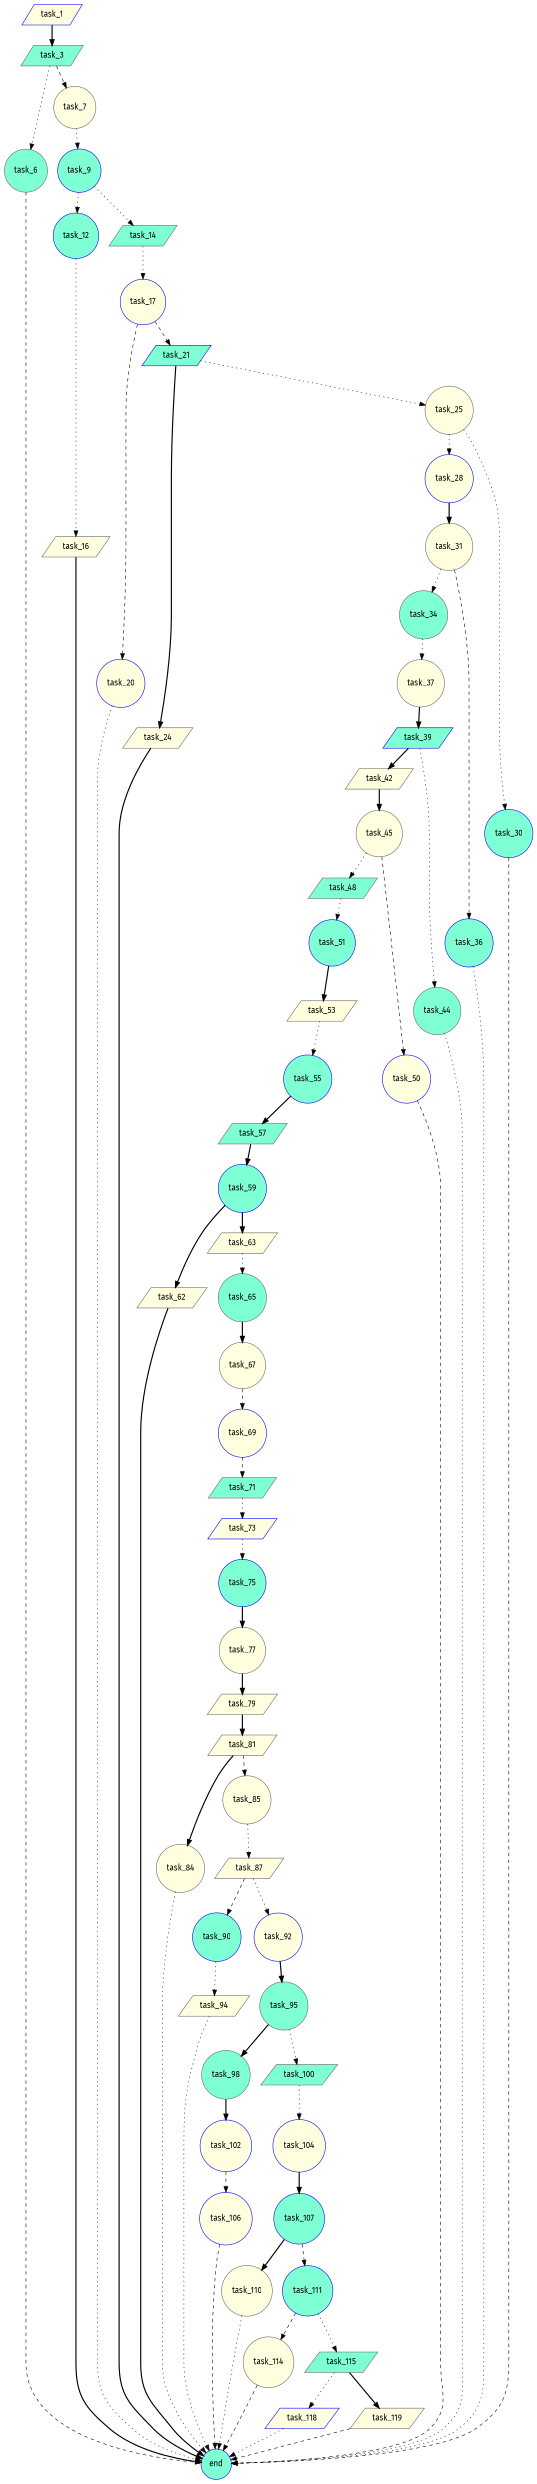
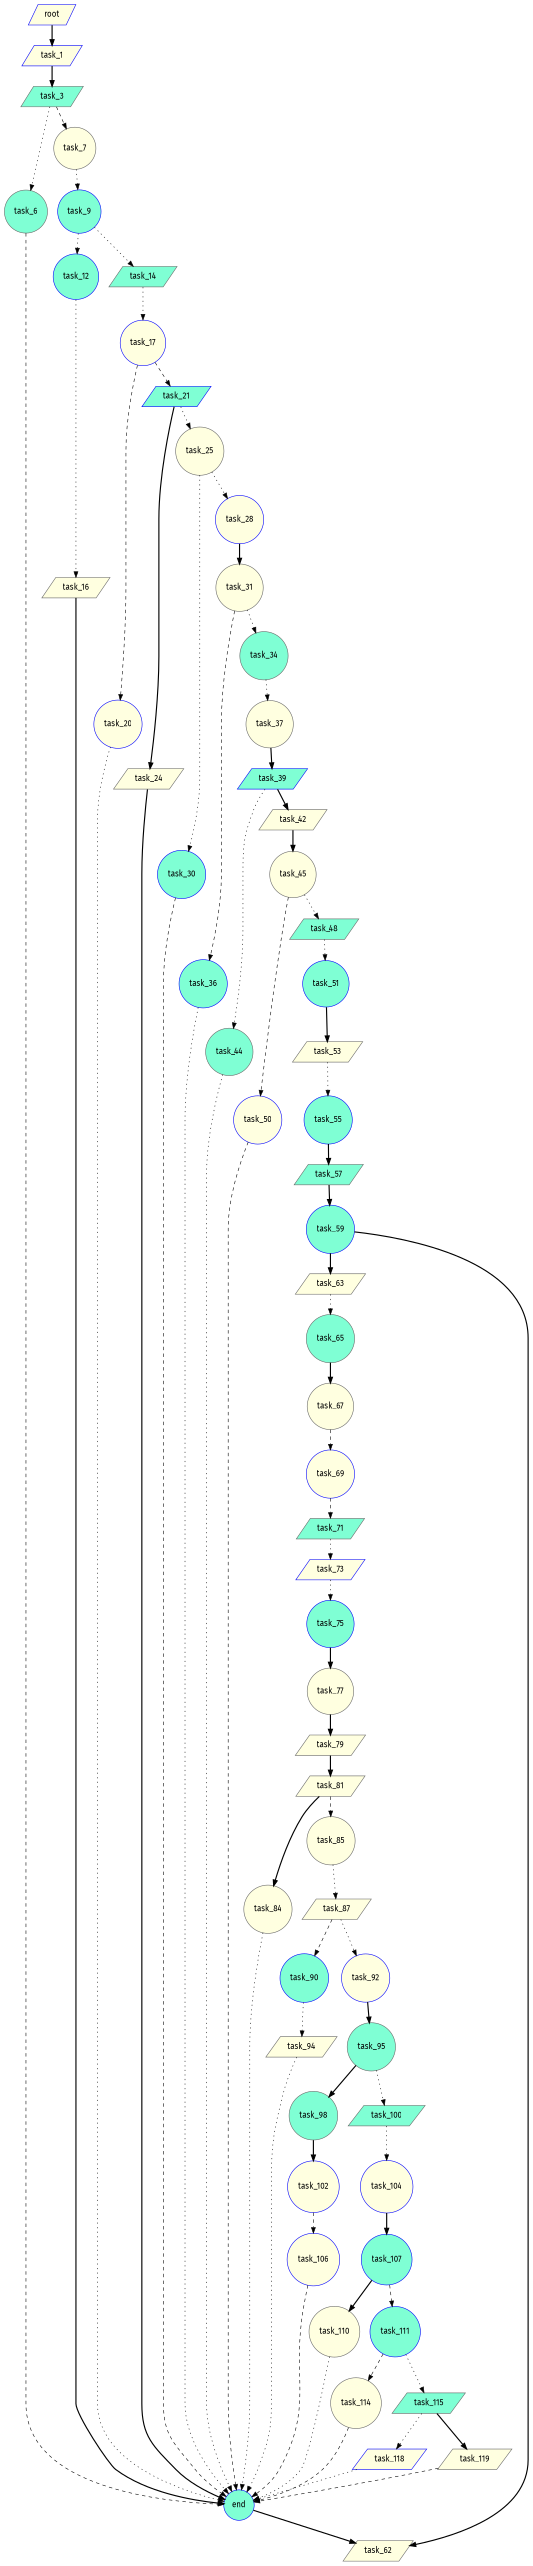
none -> (52, 15)
(141, 1889) -> (302, 2526)
